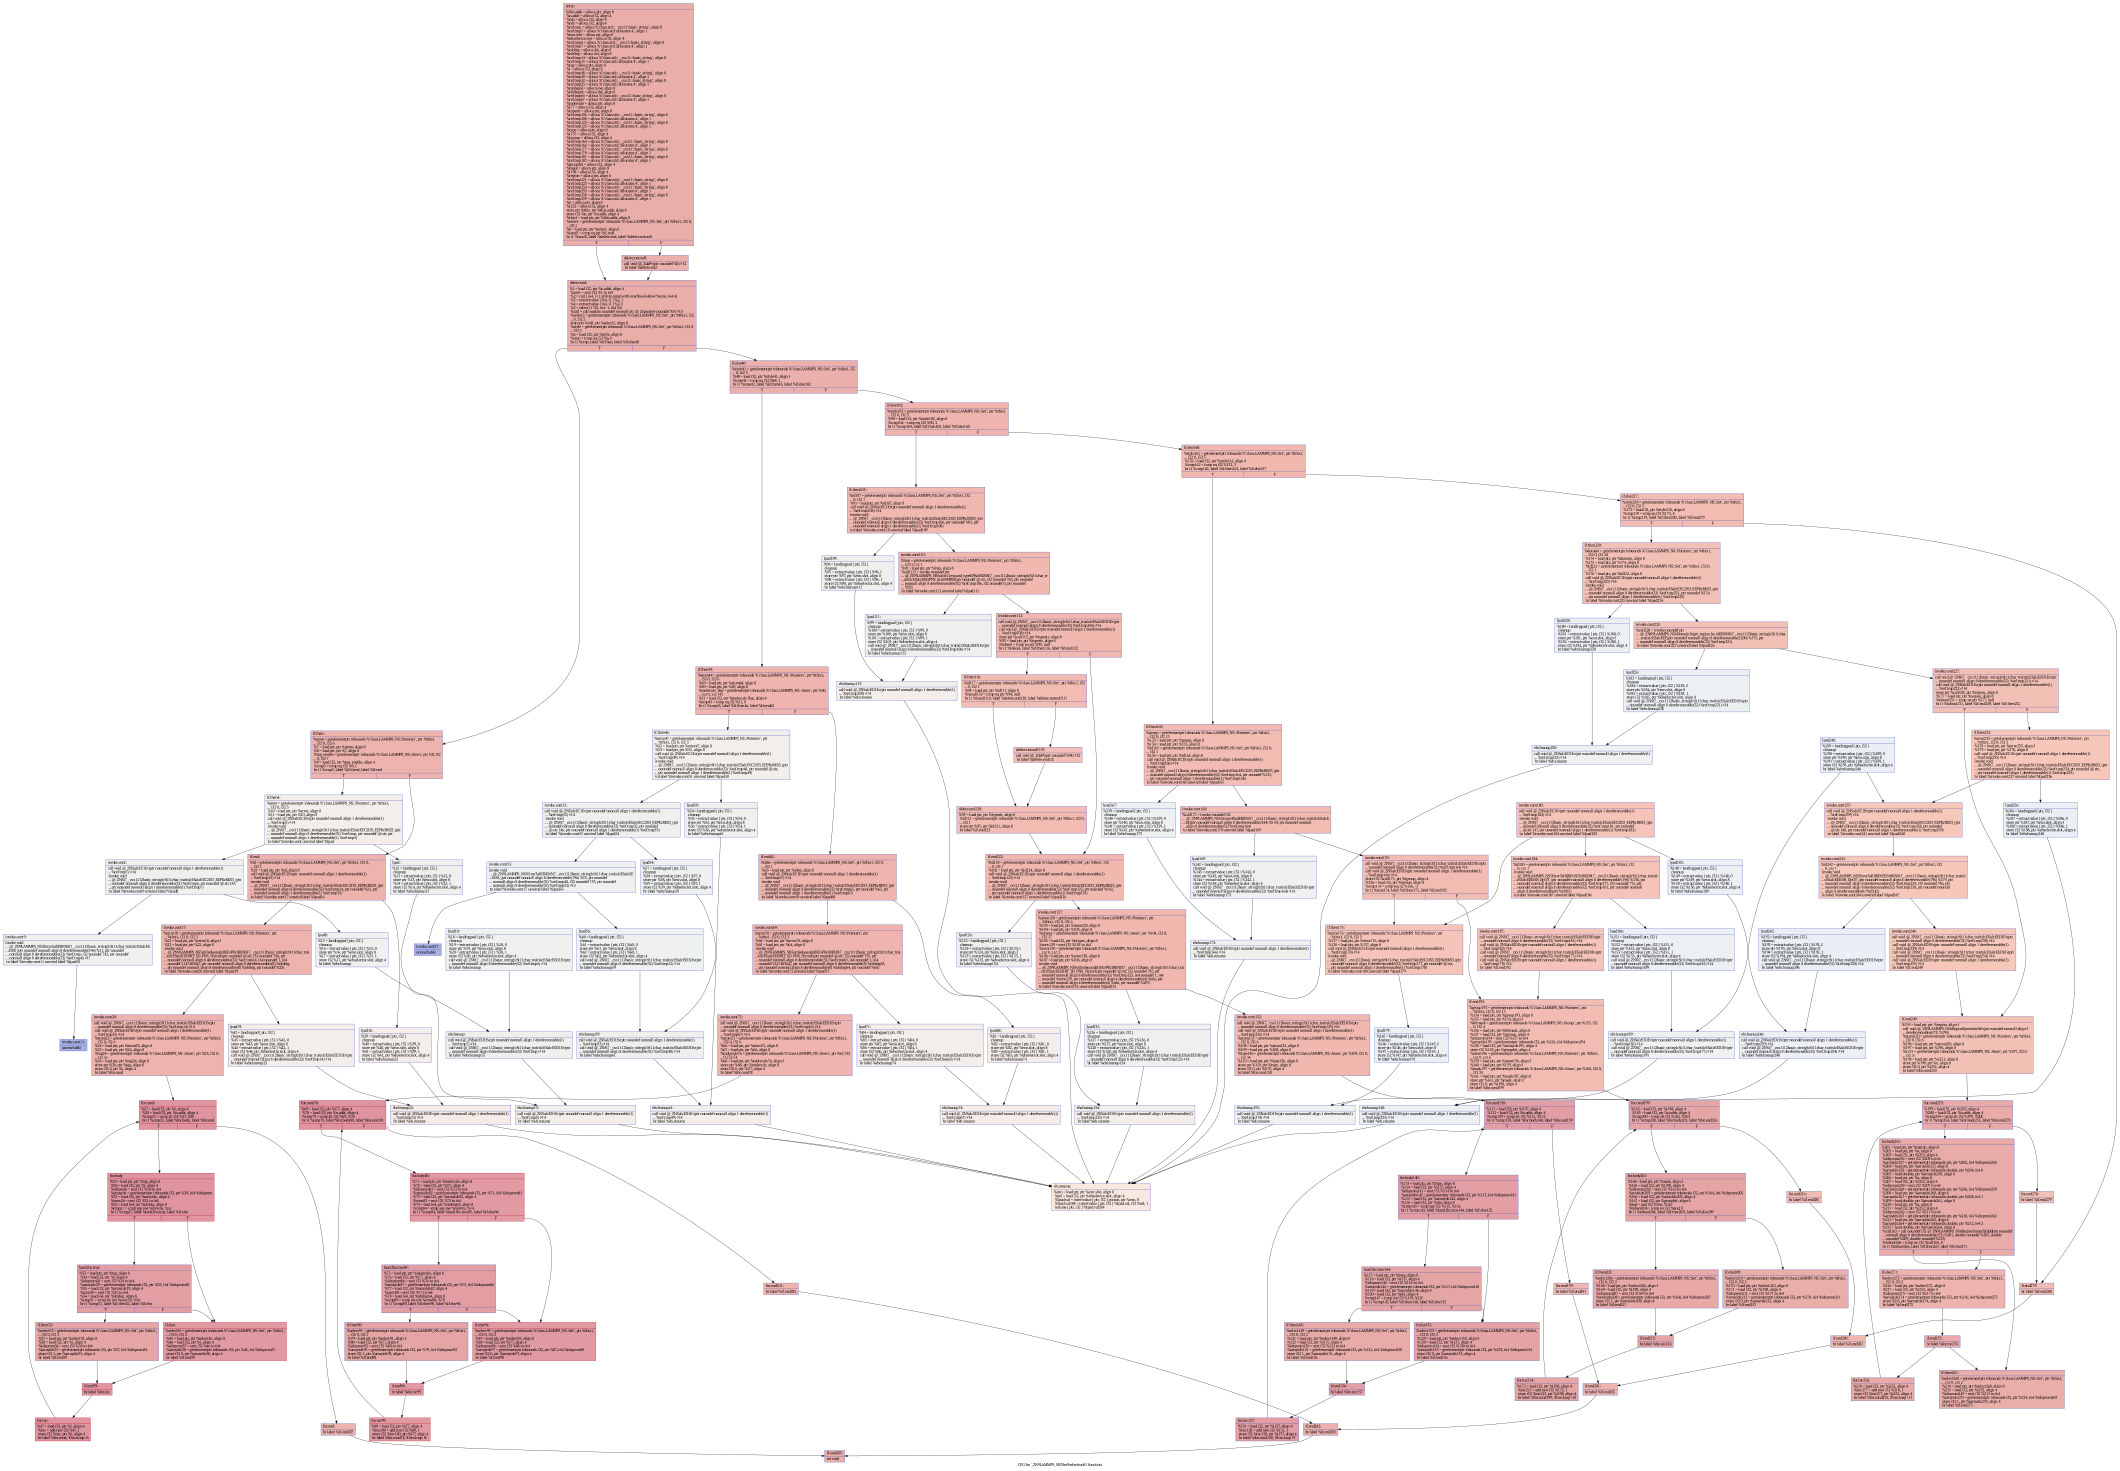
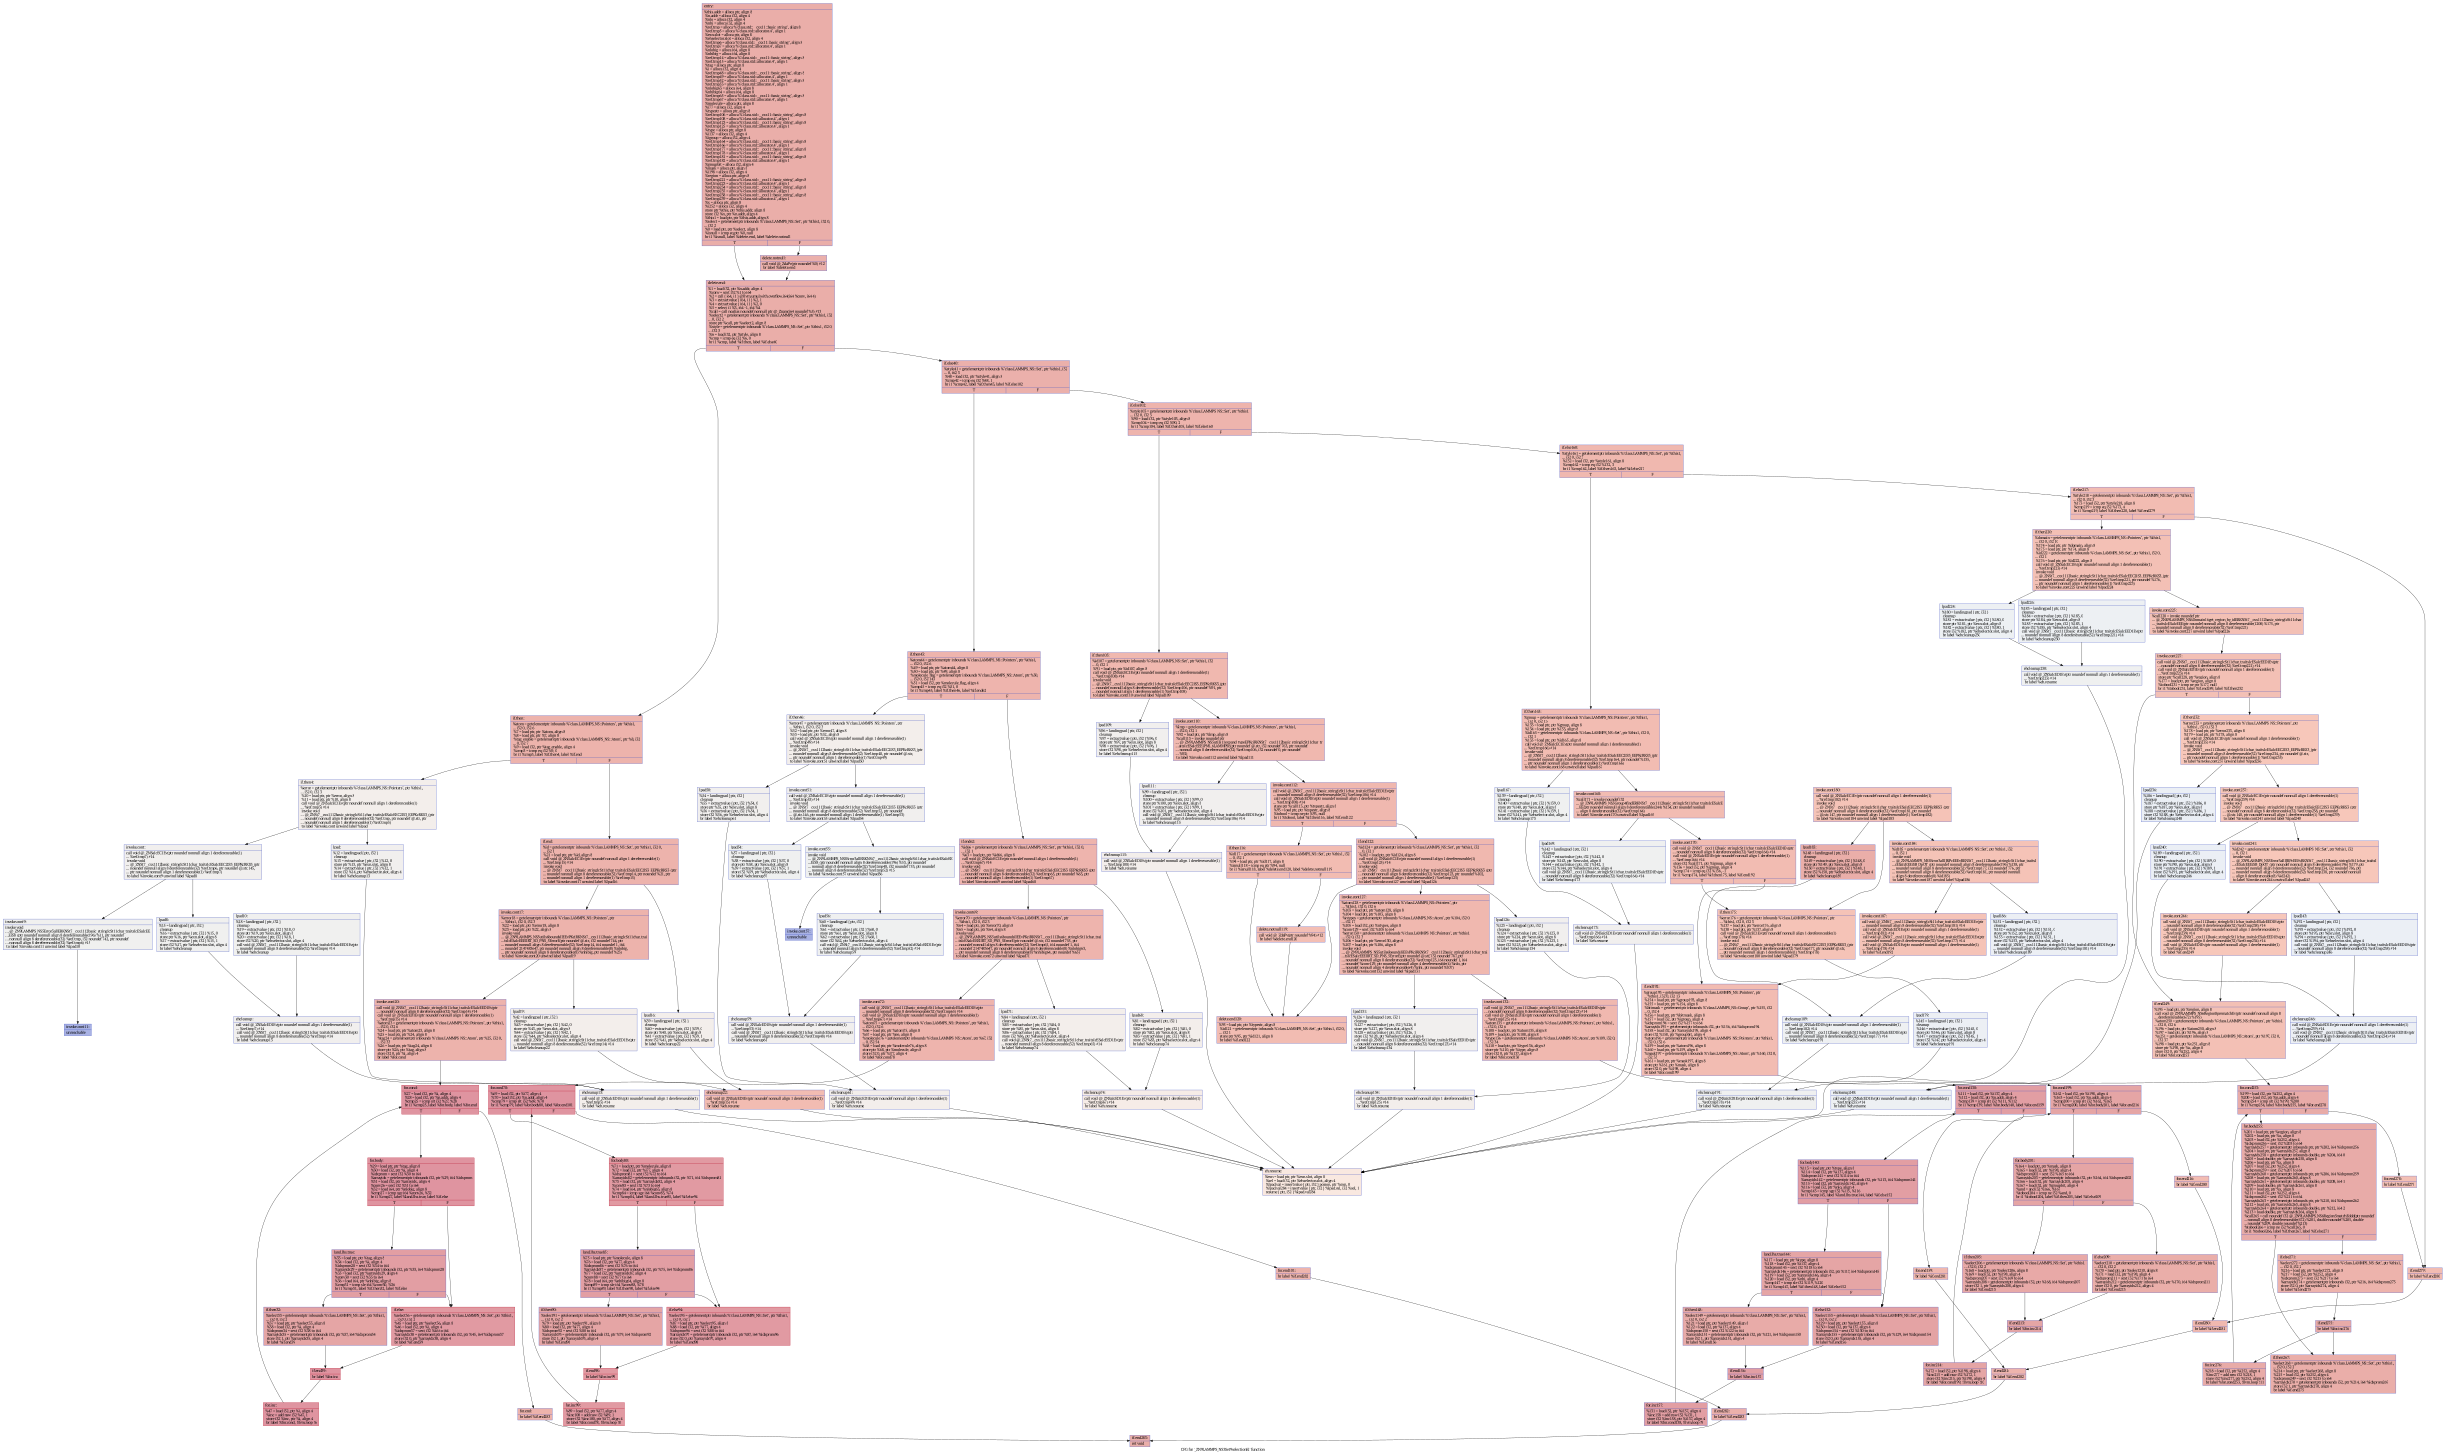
(1701, 658) -> none
(1875, 786) -> (2239, 833)
(1035, 843) -> (1331, 948)
(1705, 877) -> (1838, 862)
(451, 1115) -> (765, 1100)
